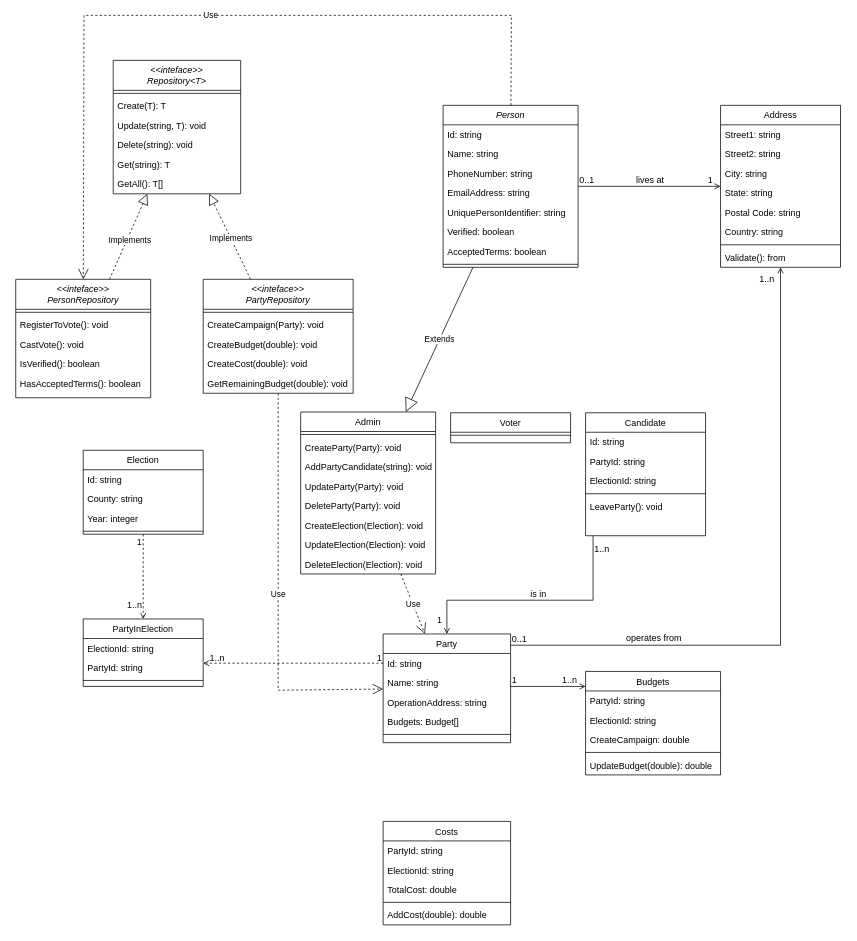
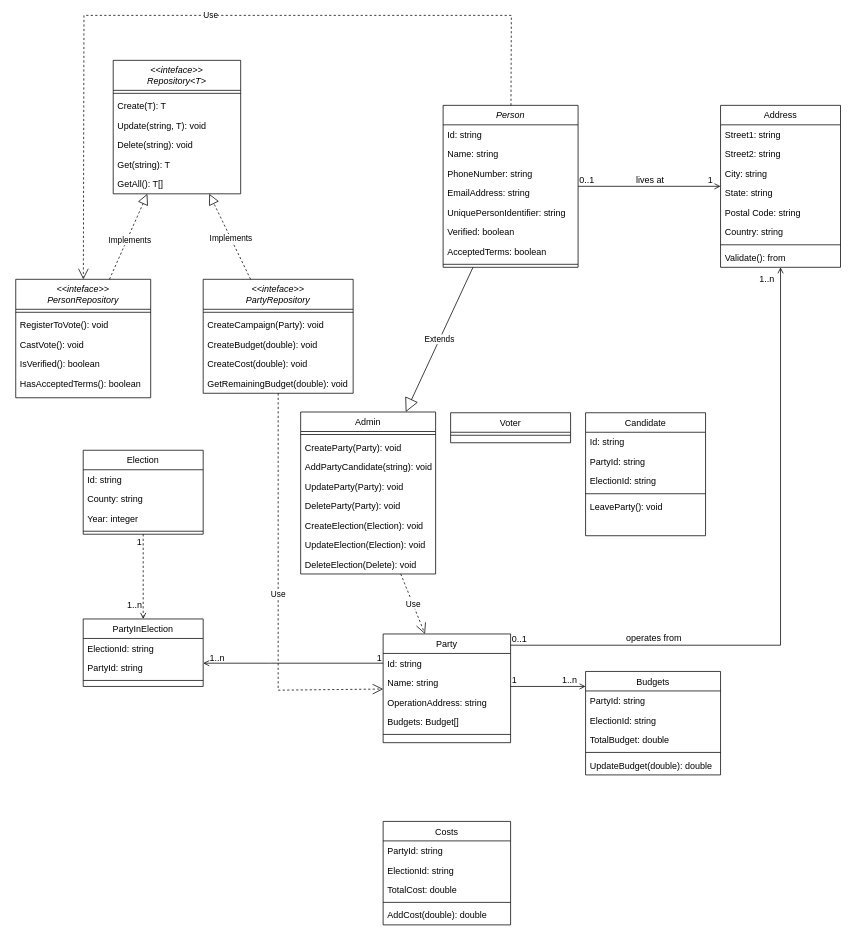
(371, 565) -> (367, 565)
(536, 600) -> none
(293, 663) -> (293, 663)
(640, 740) -> (633, 740)
